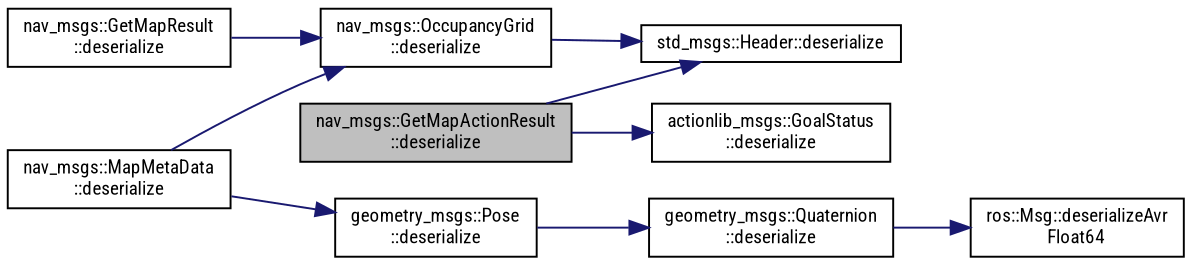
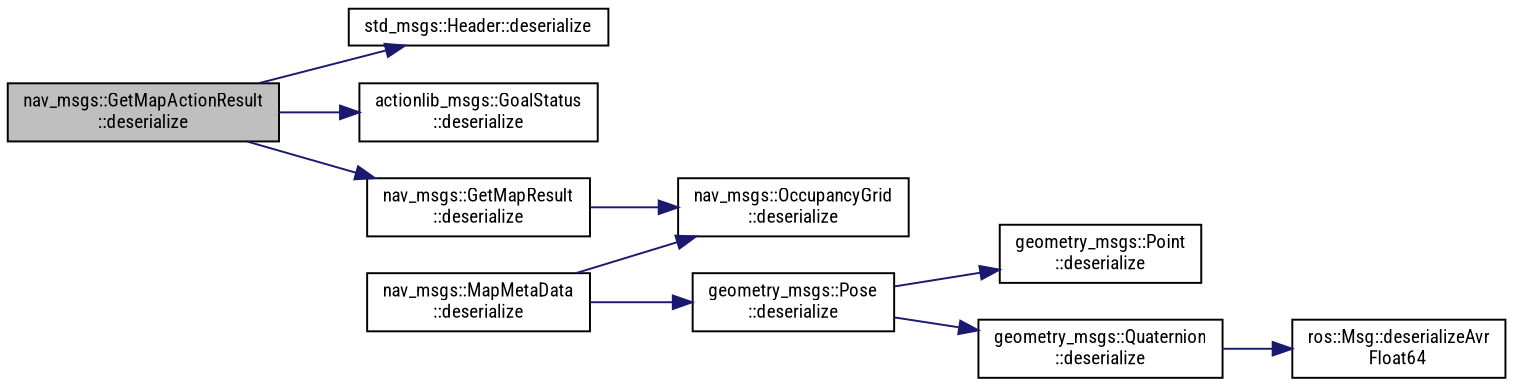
(587, 40) -> none
none -> (302, 157)
none -> (1100, 254)
